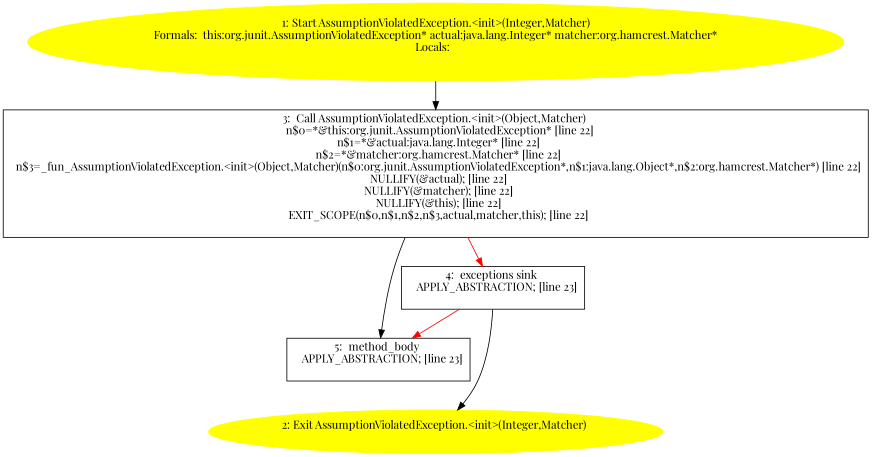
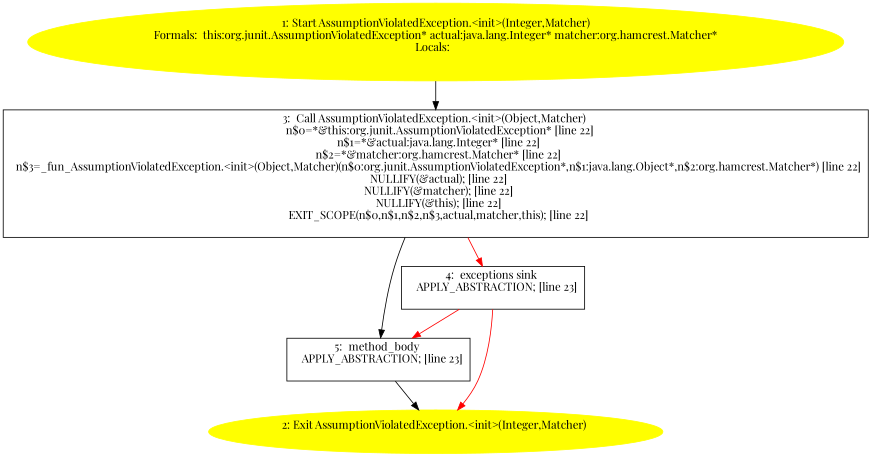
(485, 359) -> (485, 359)
none -> (404, 392)
